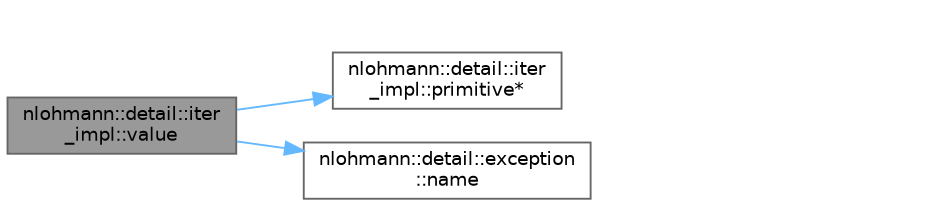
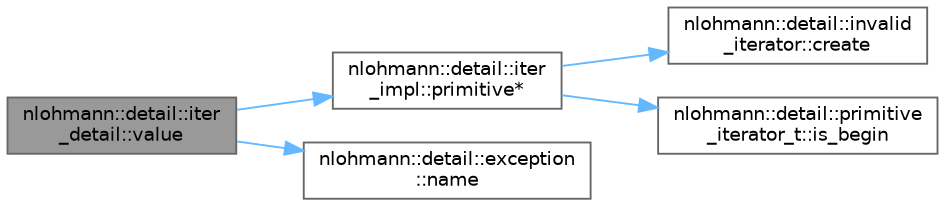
none -> (798, 36)
(122, 126) -> (122, 126)
none -> (798, 126)
